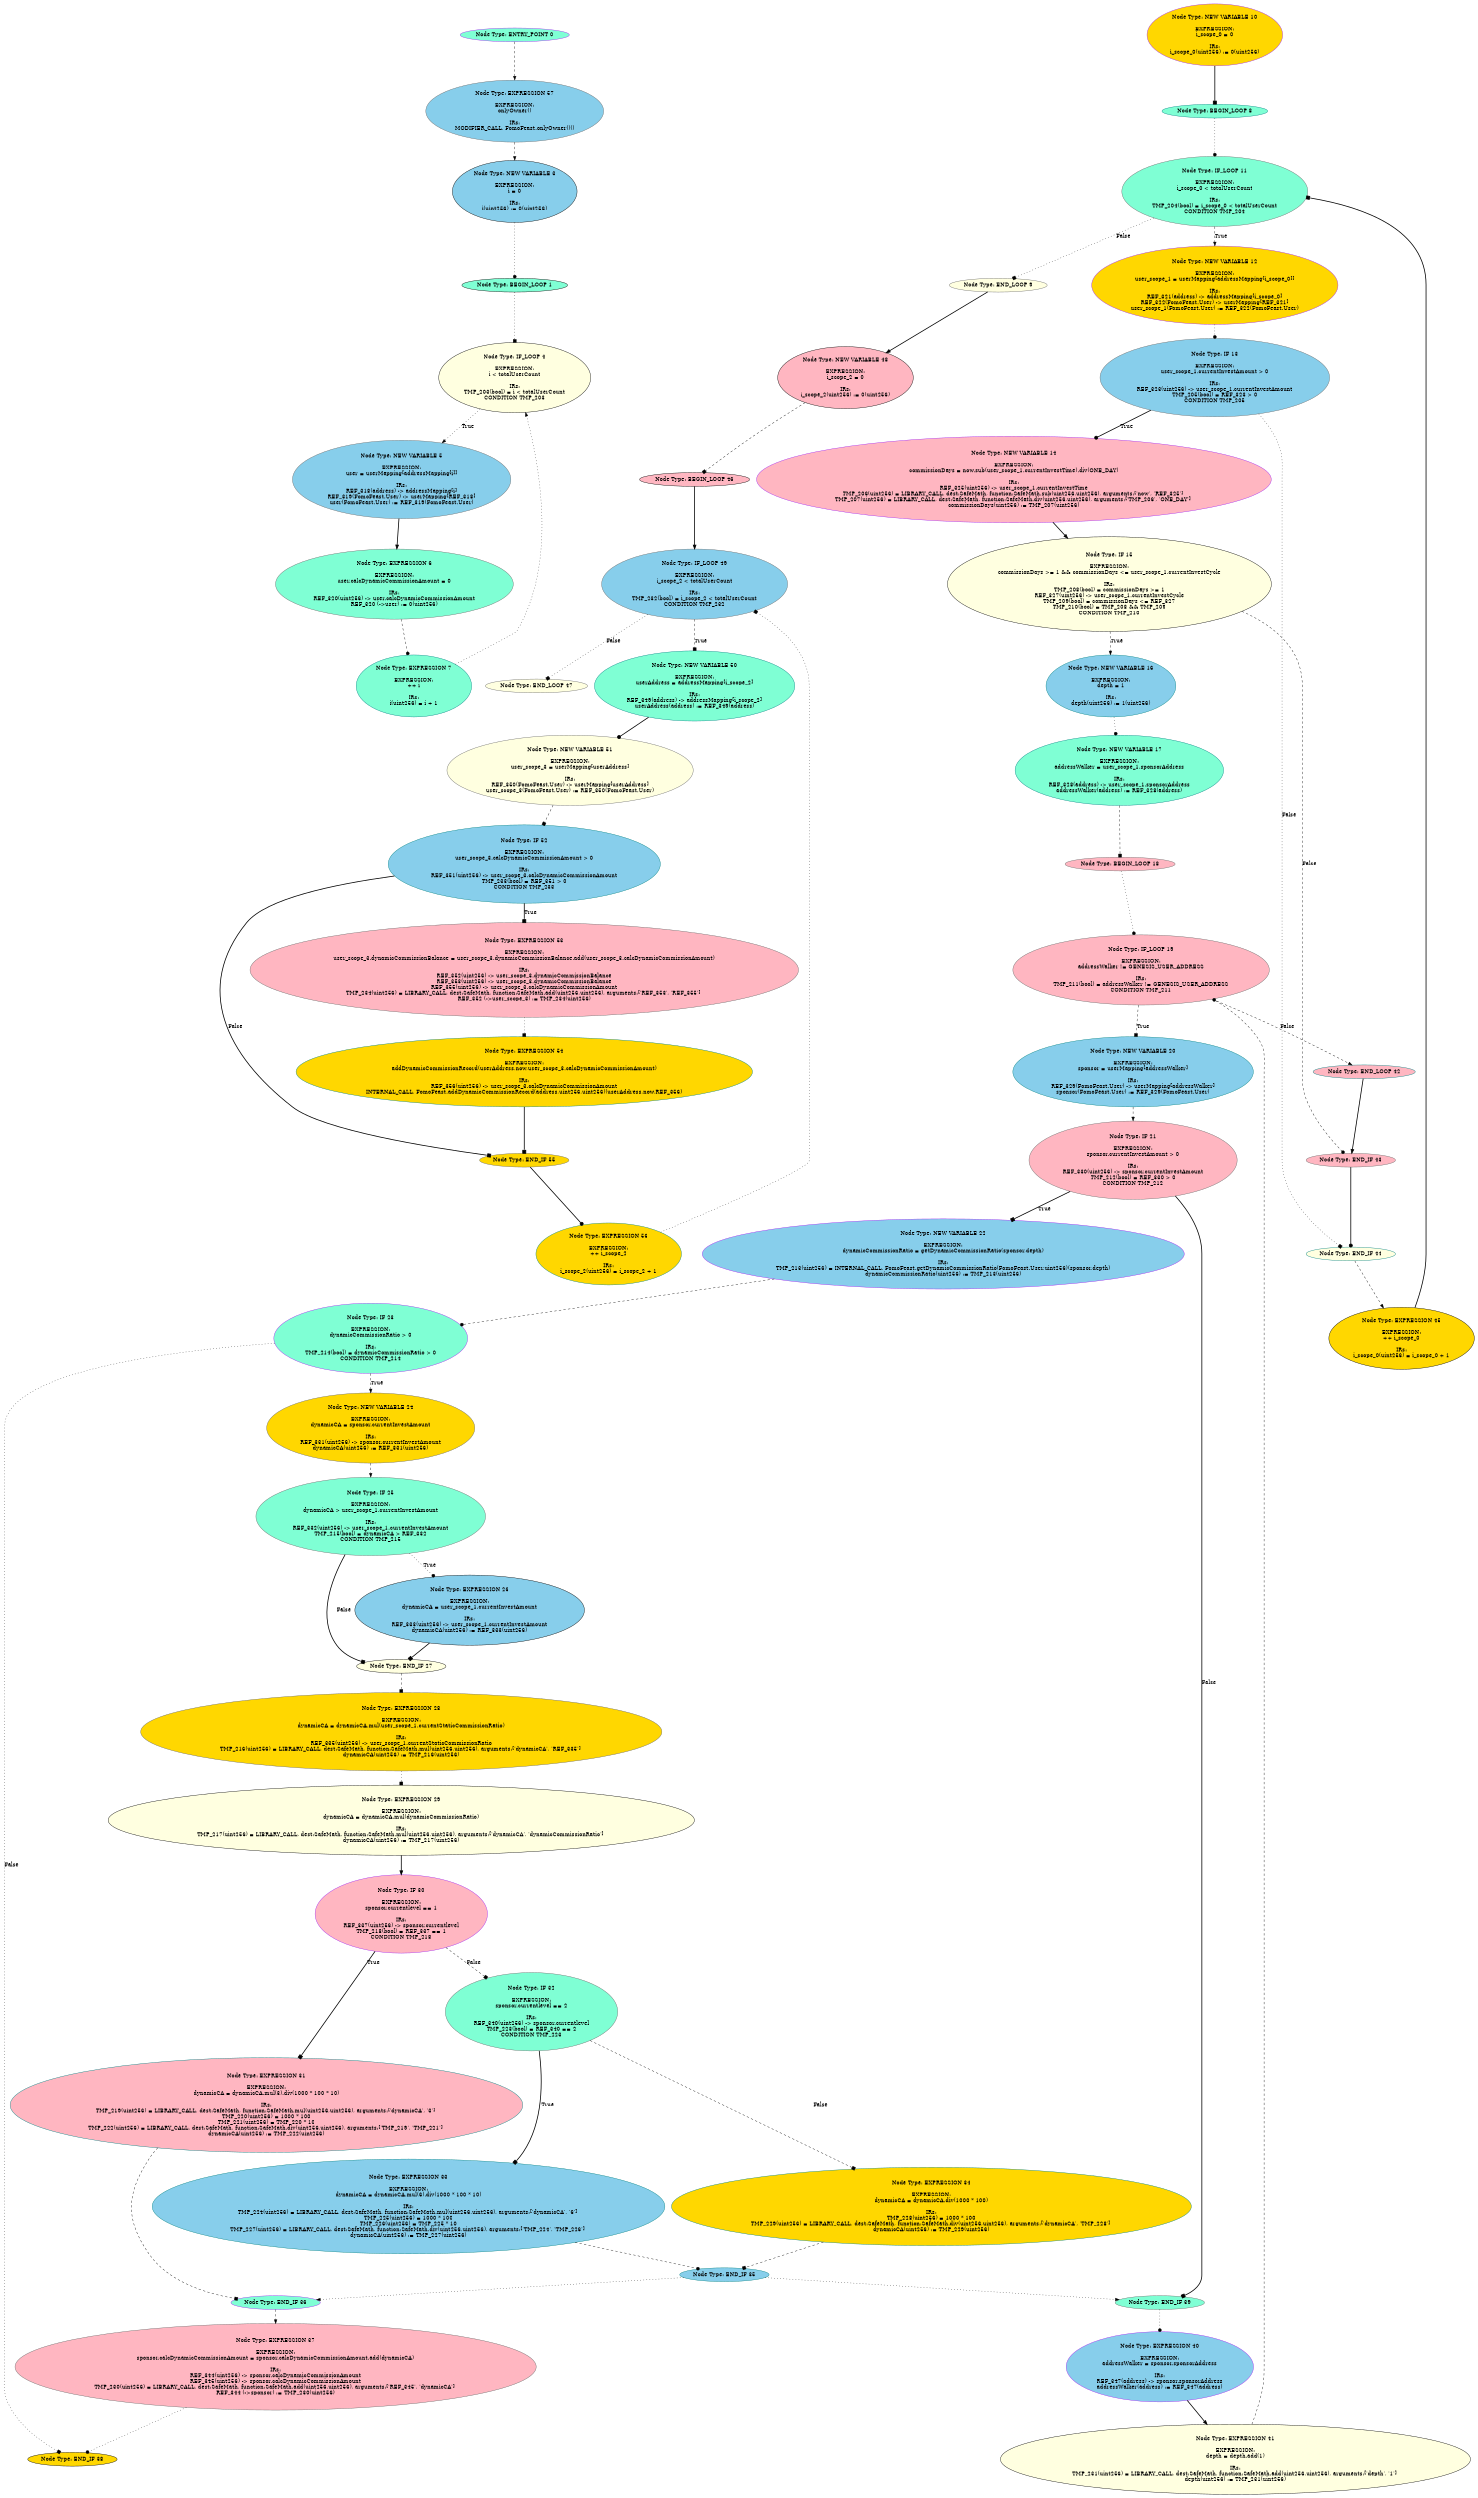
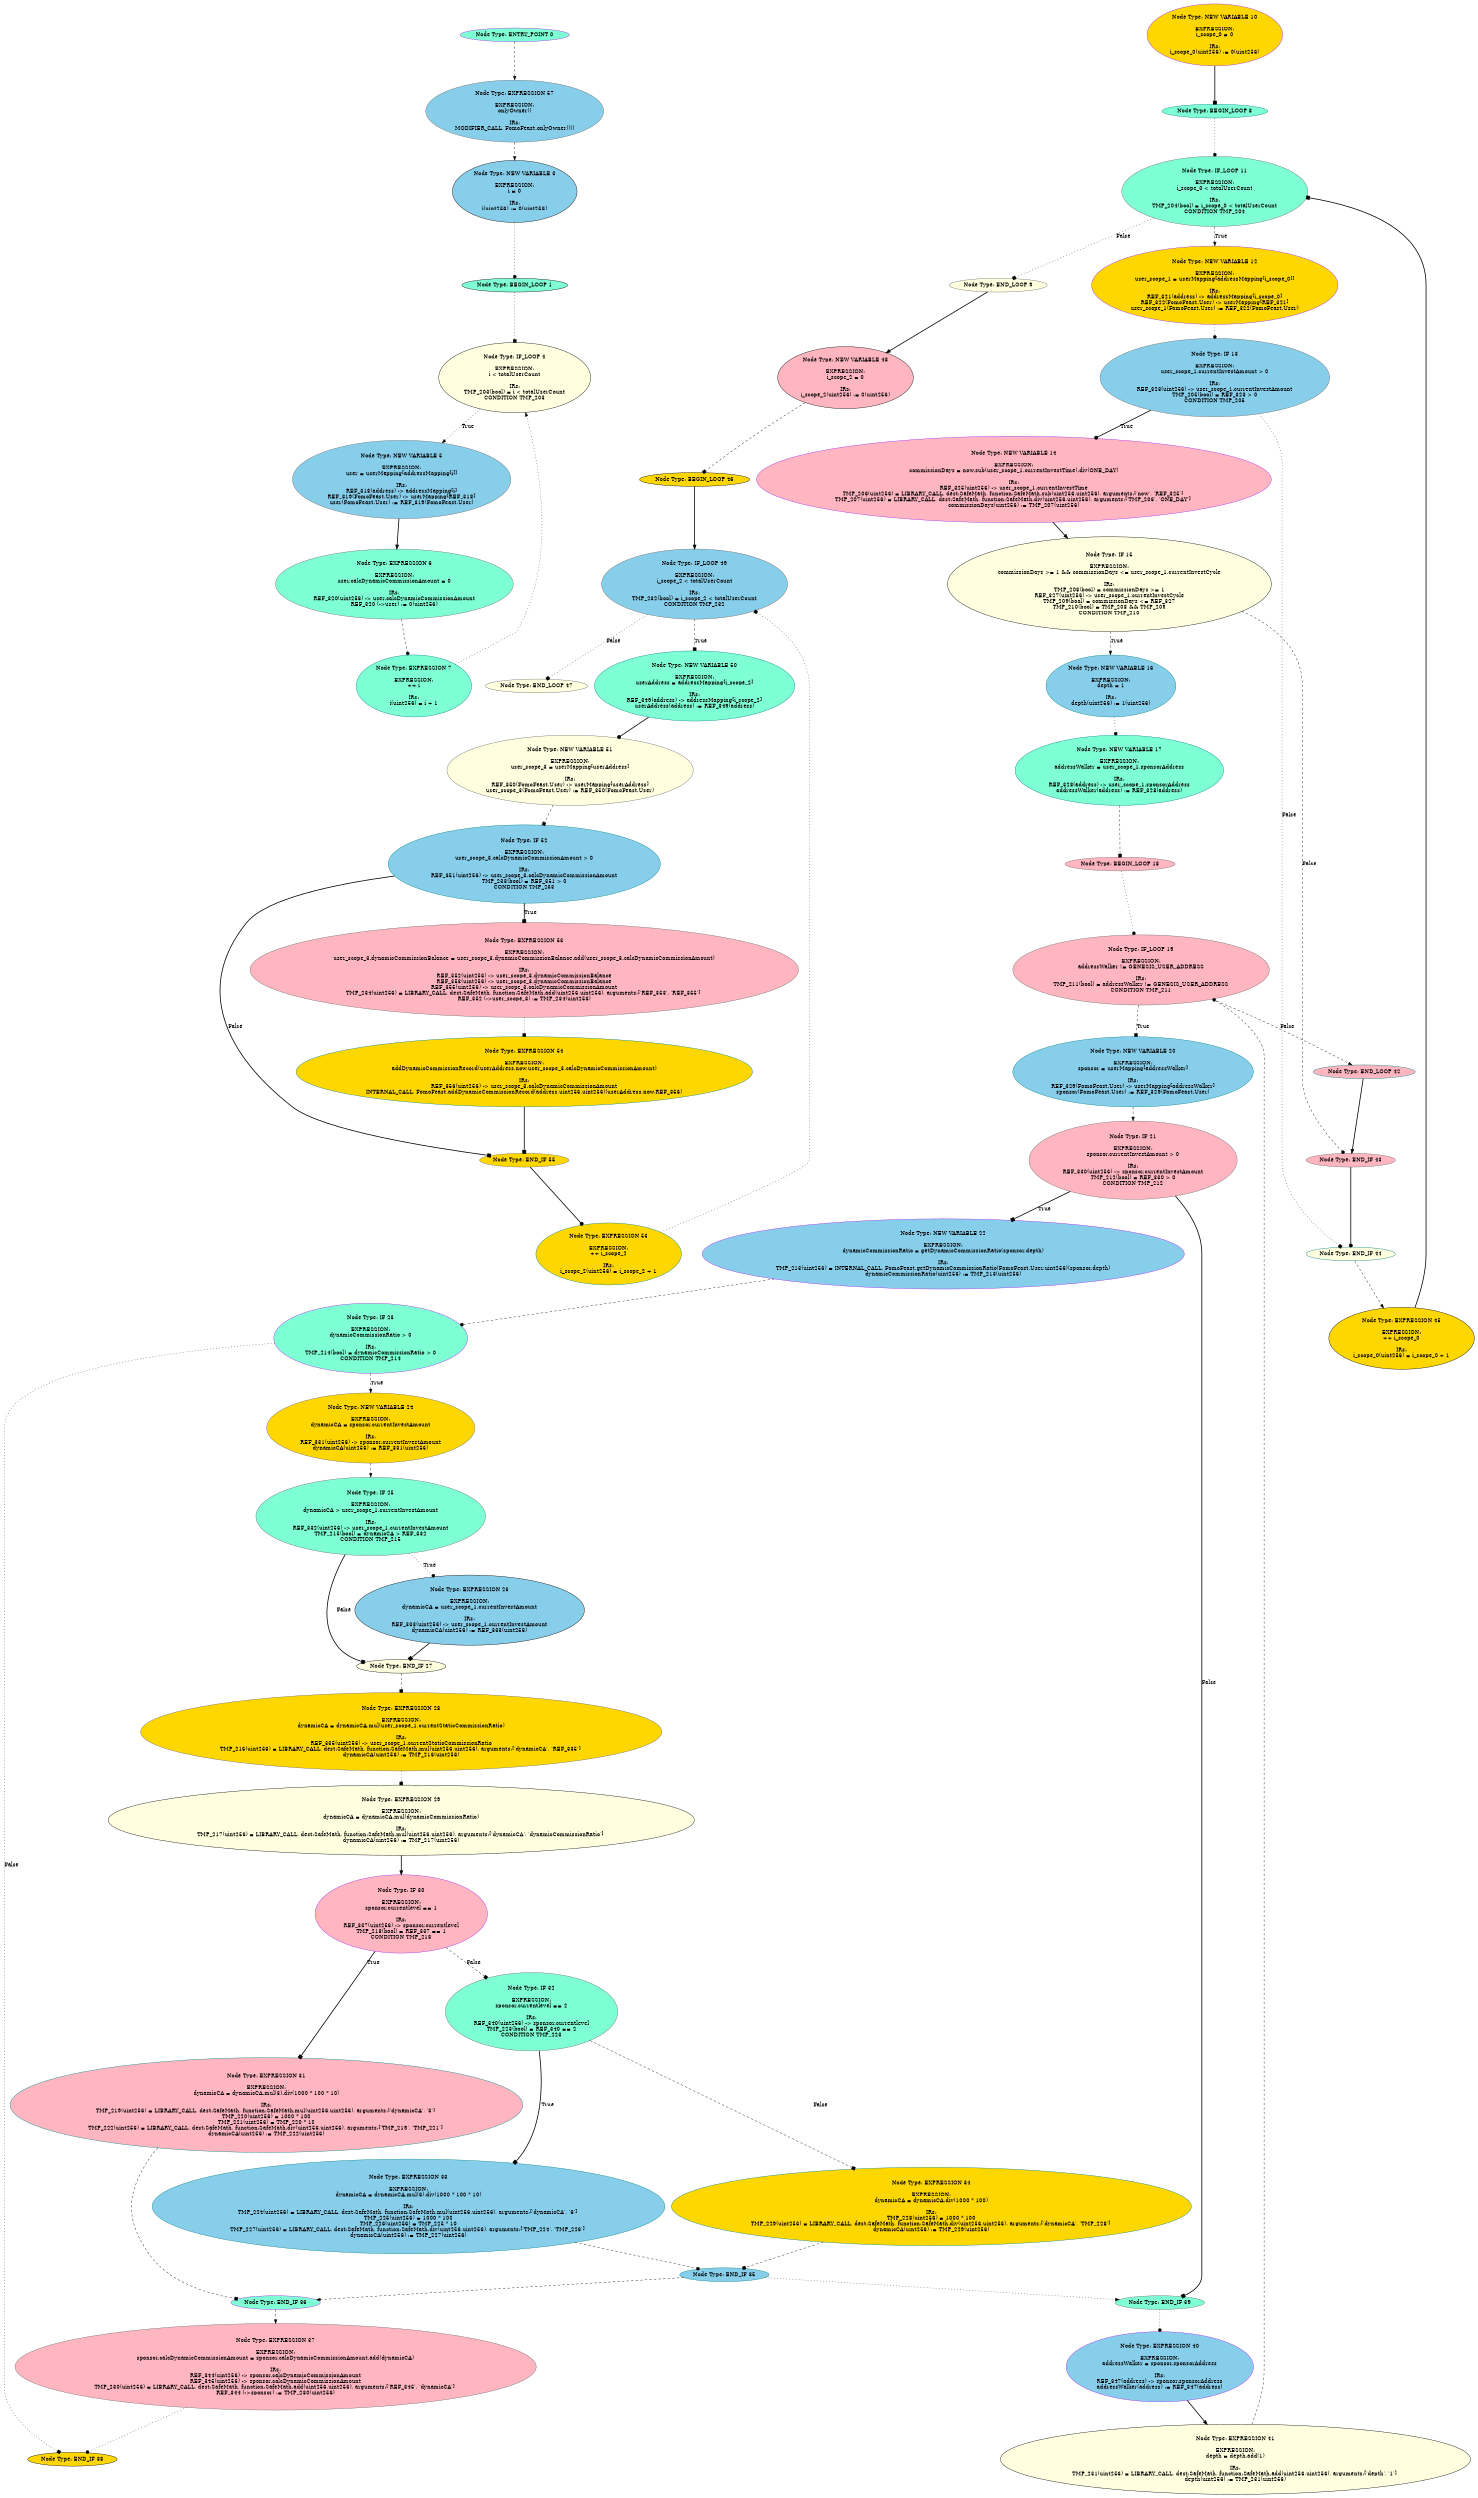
(695, 479) -> (695, 479)
(502, 2289) -> (502, 2289)
